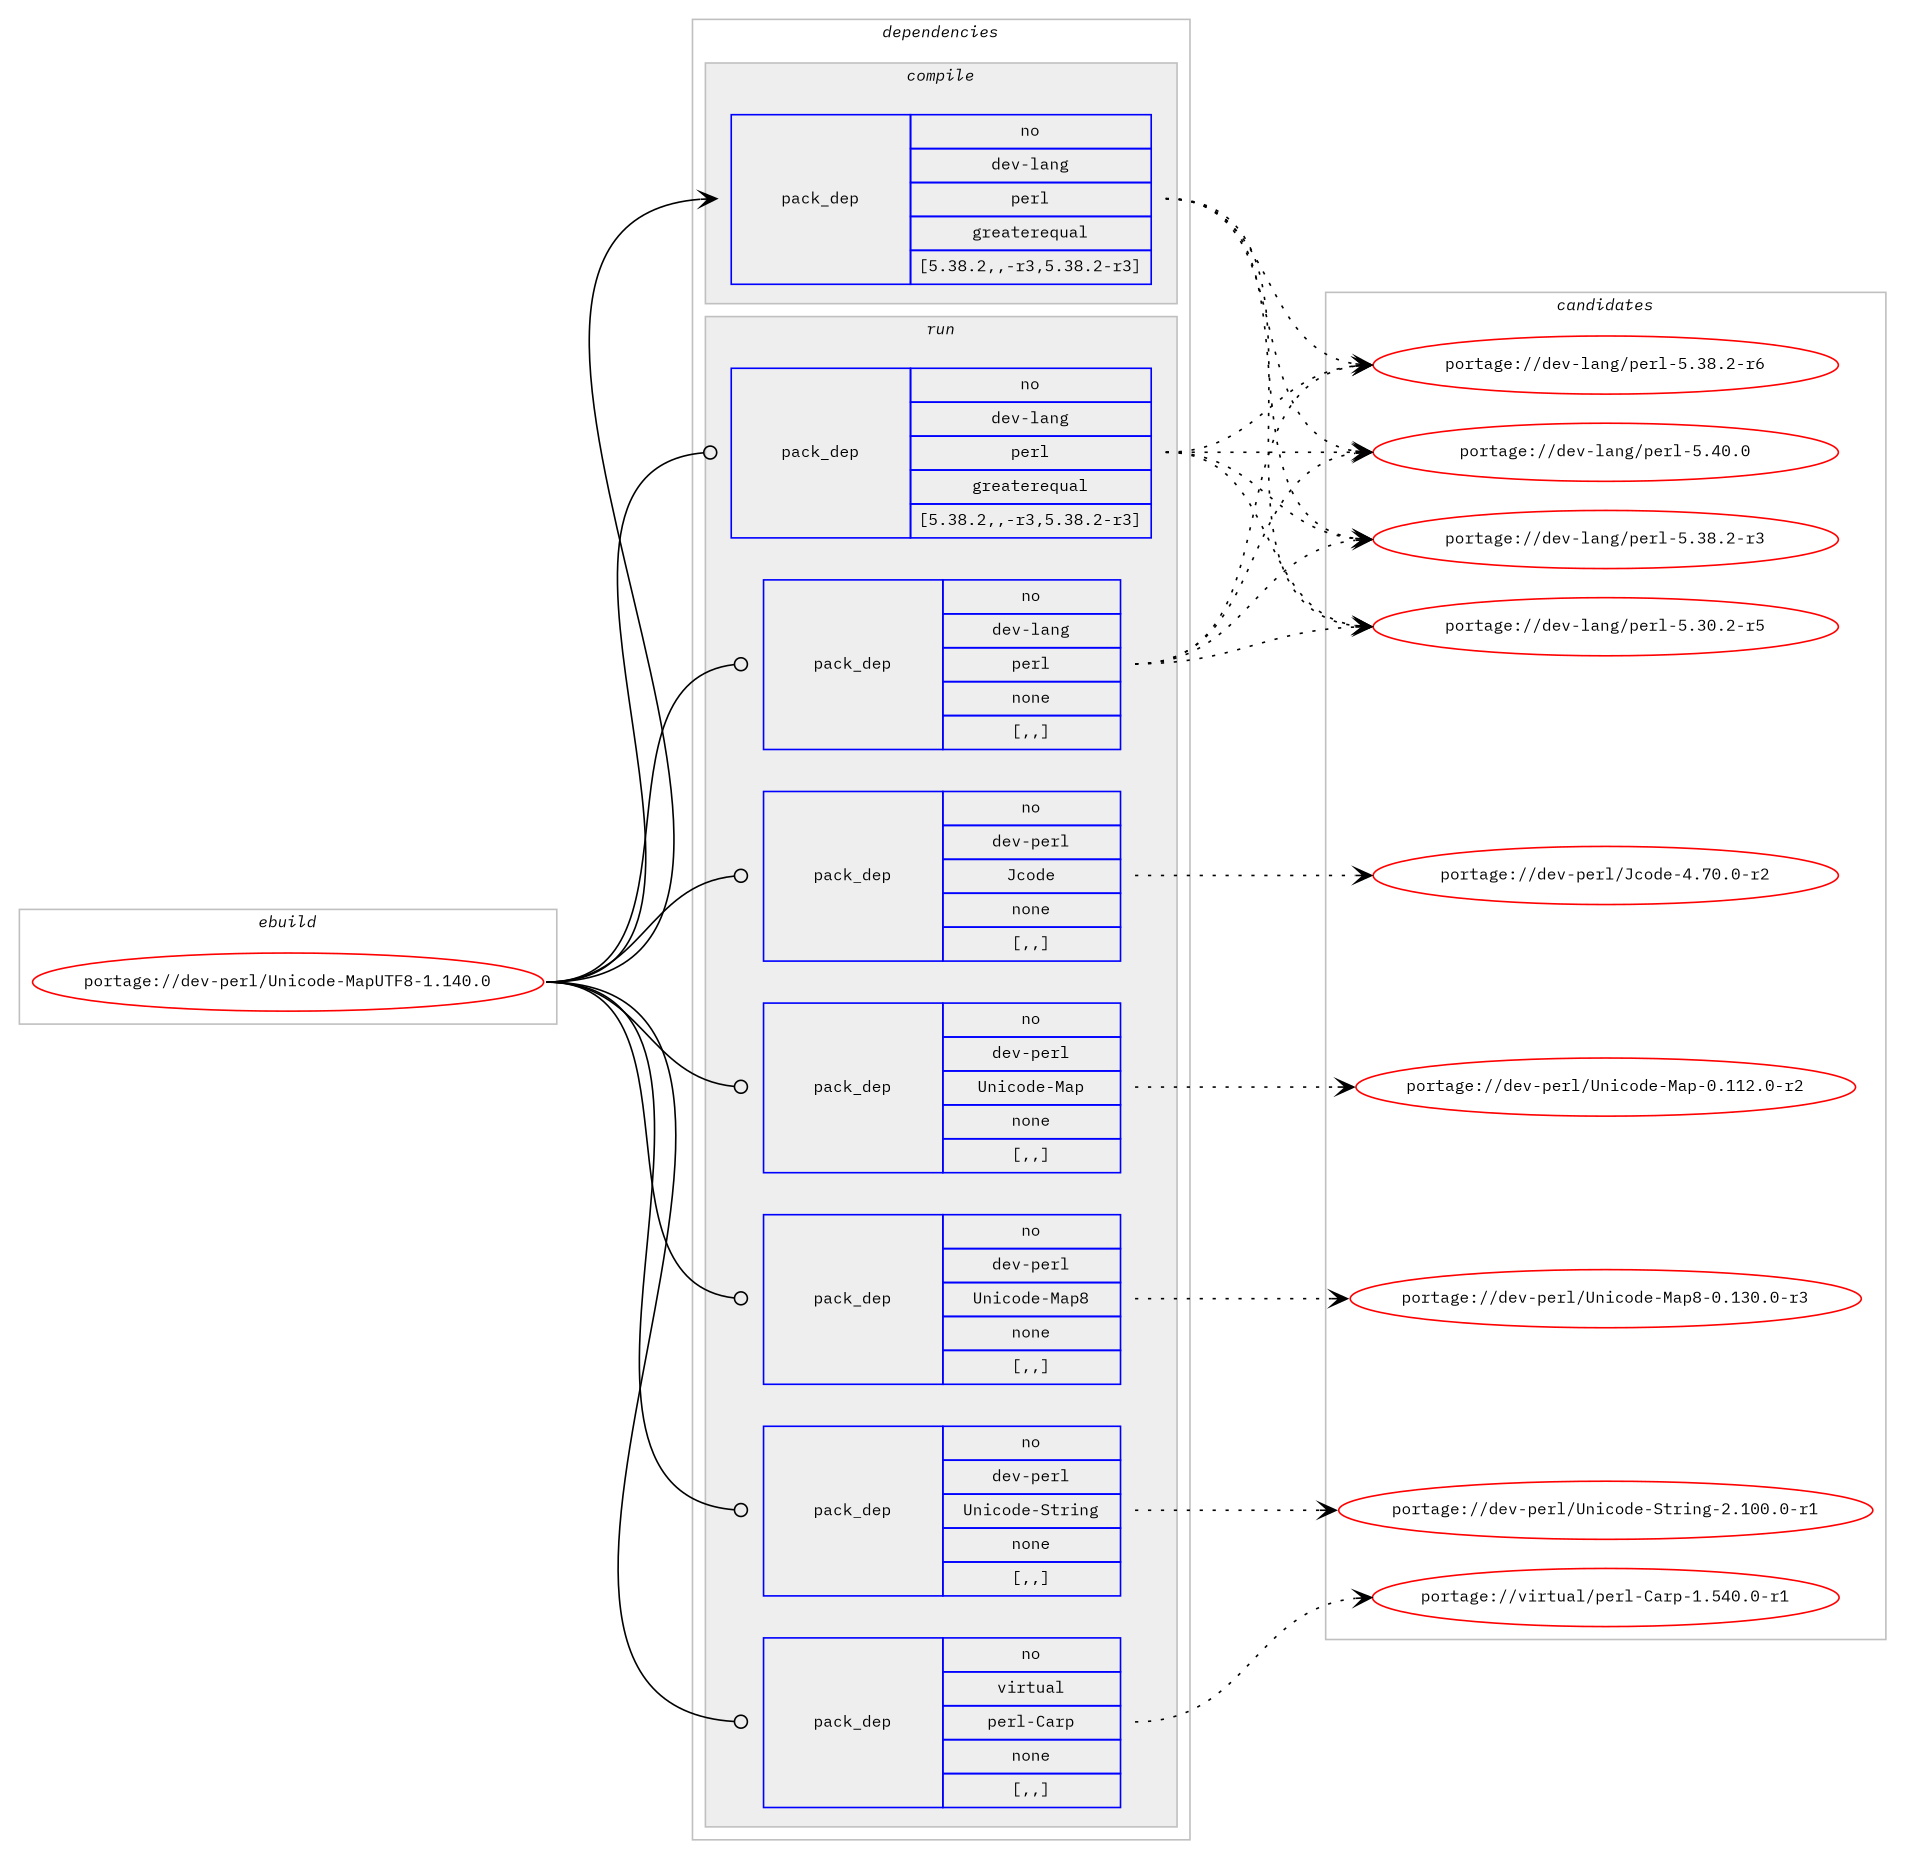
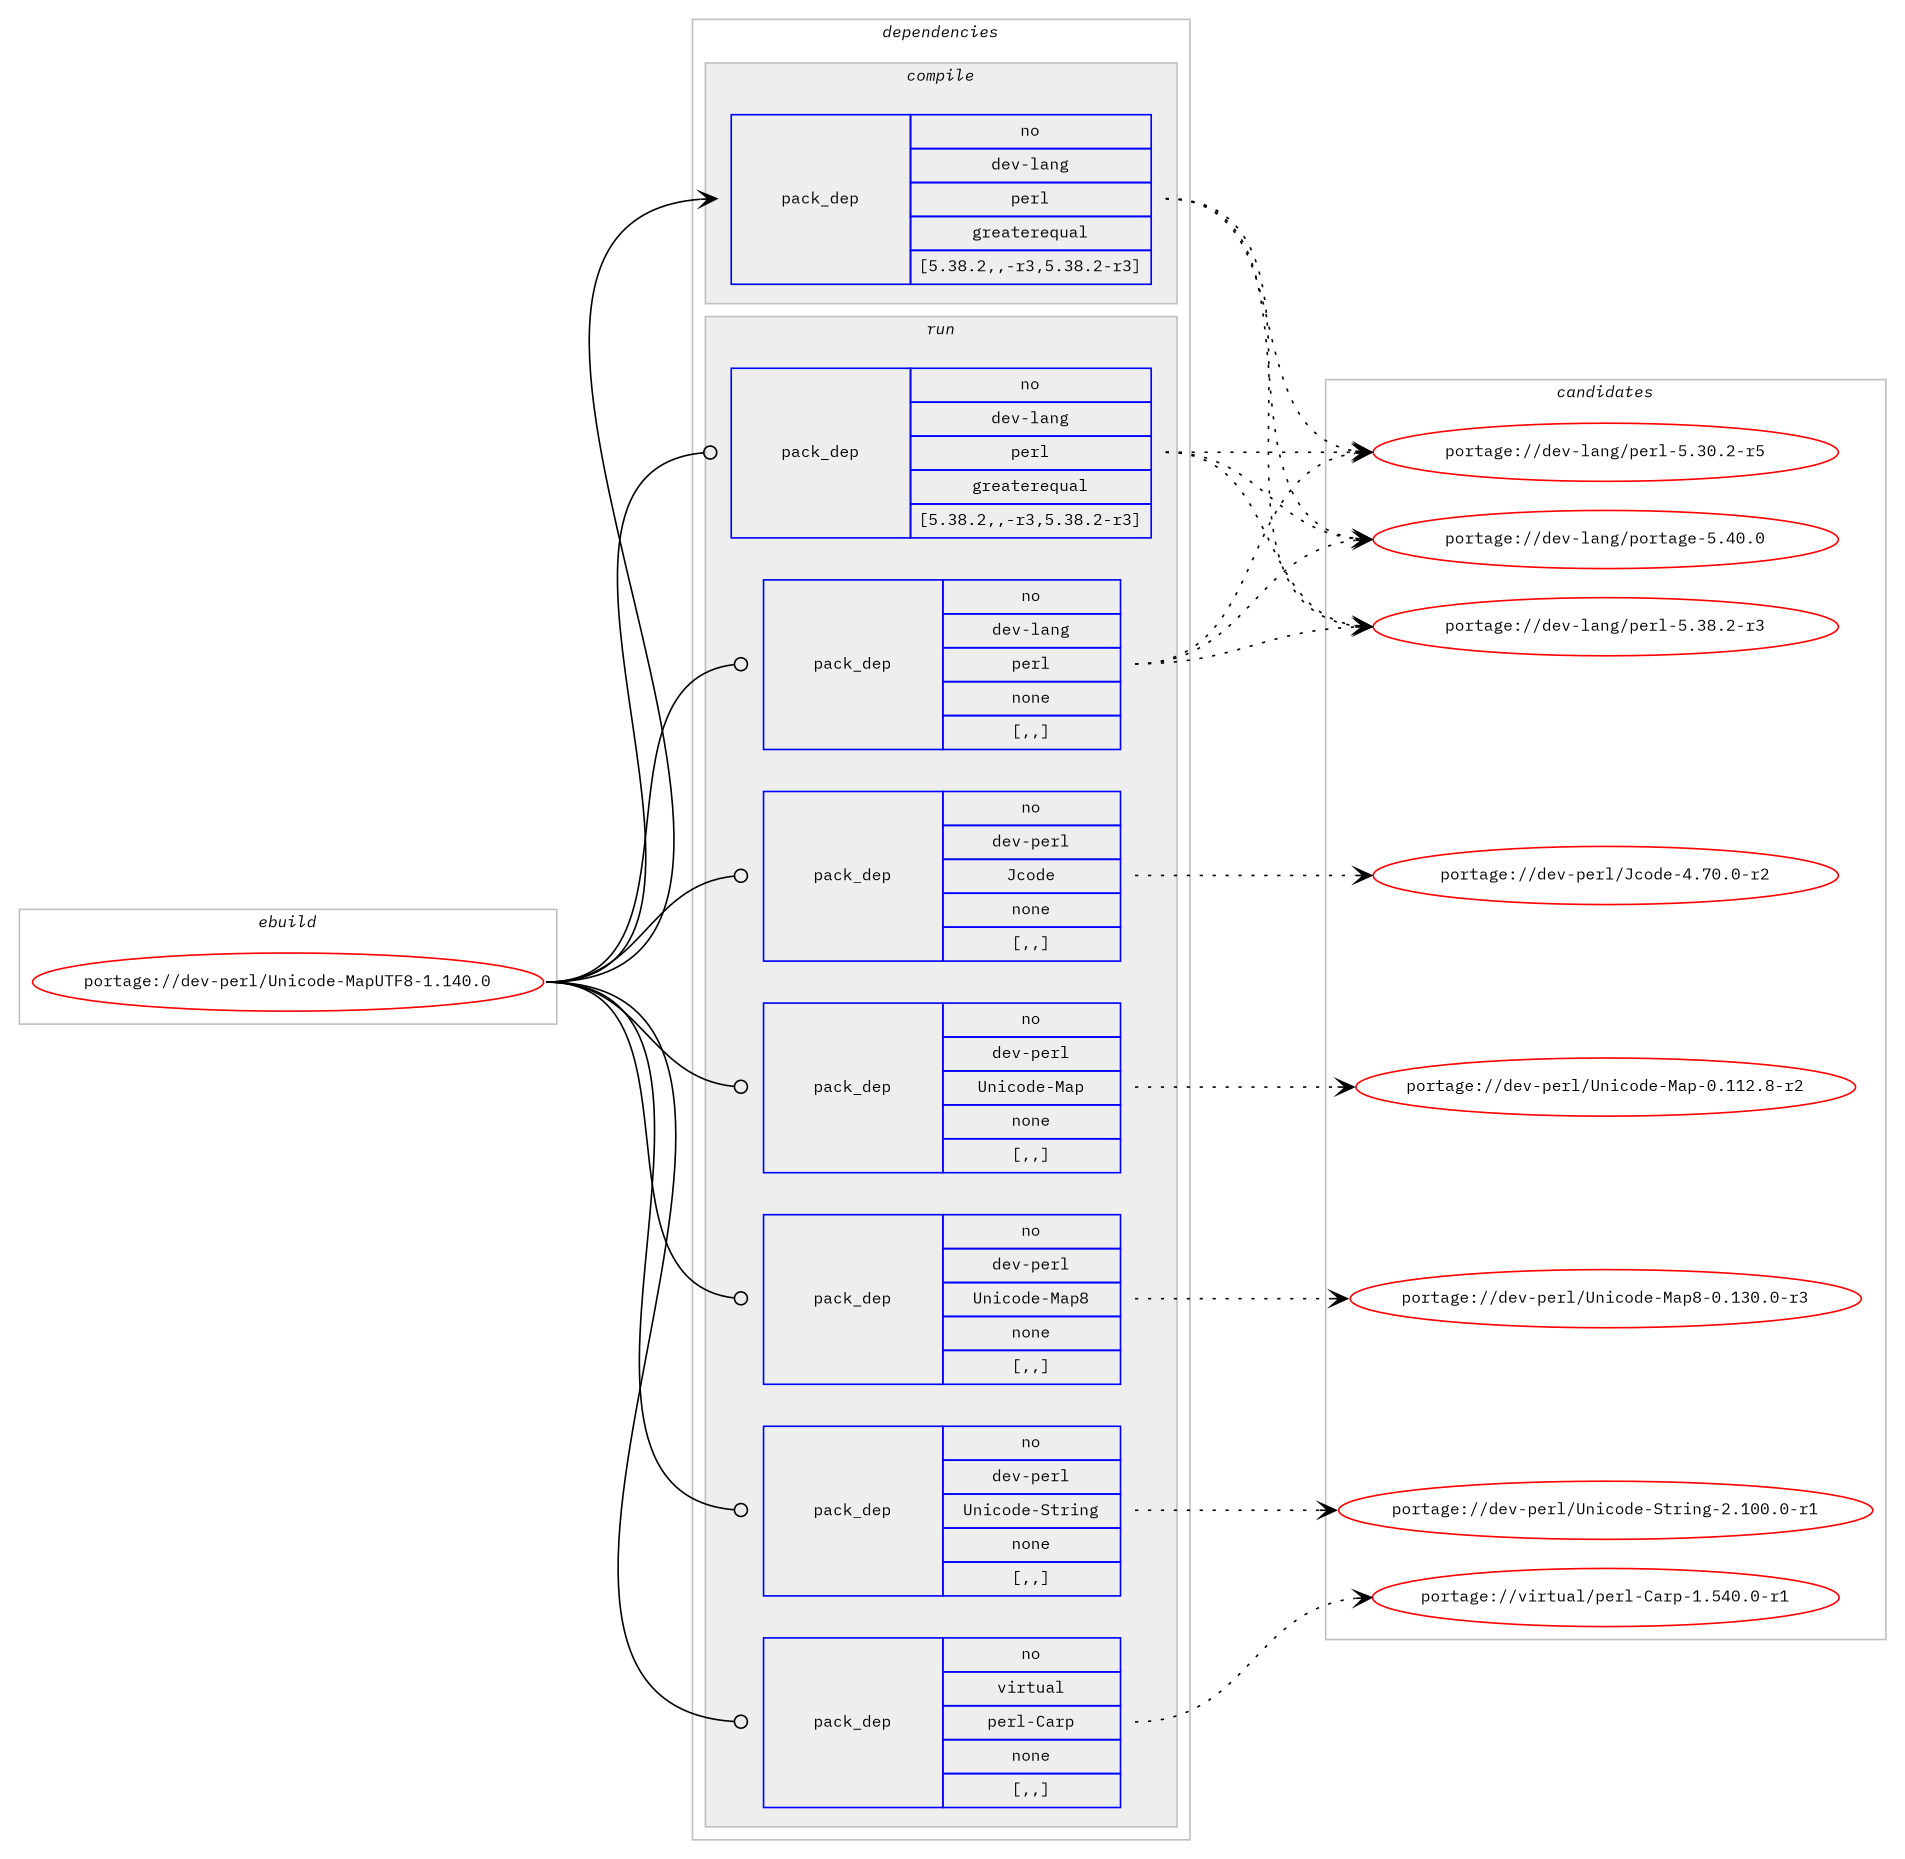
(1606, 365) -> none
(1606, 452) -> (1606, 540)
(1606, 1087) -> (1606, 1087)
